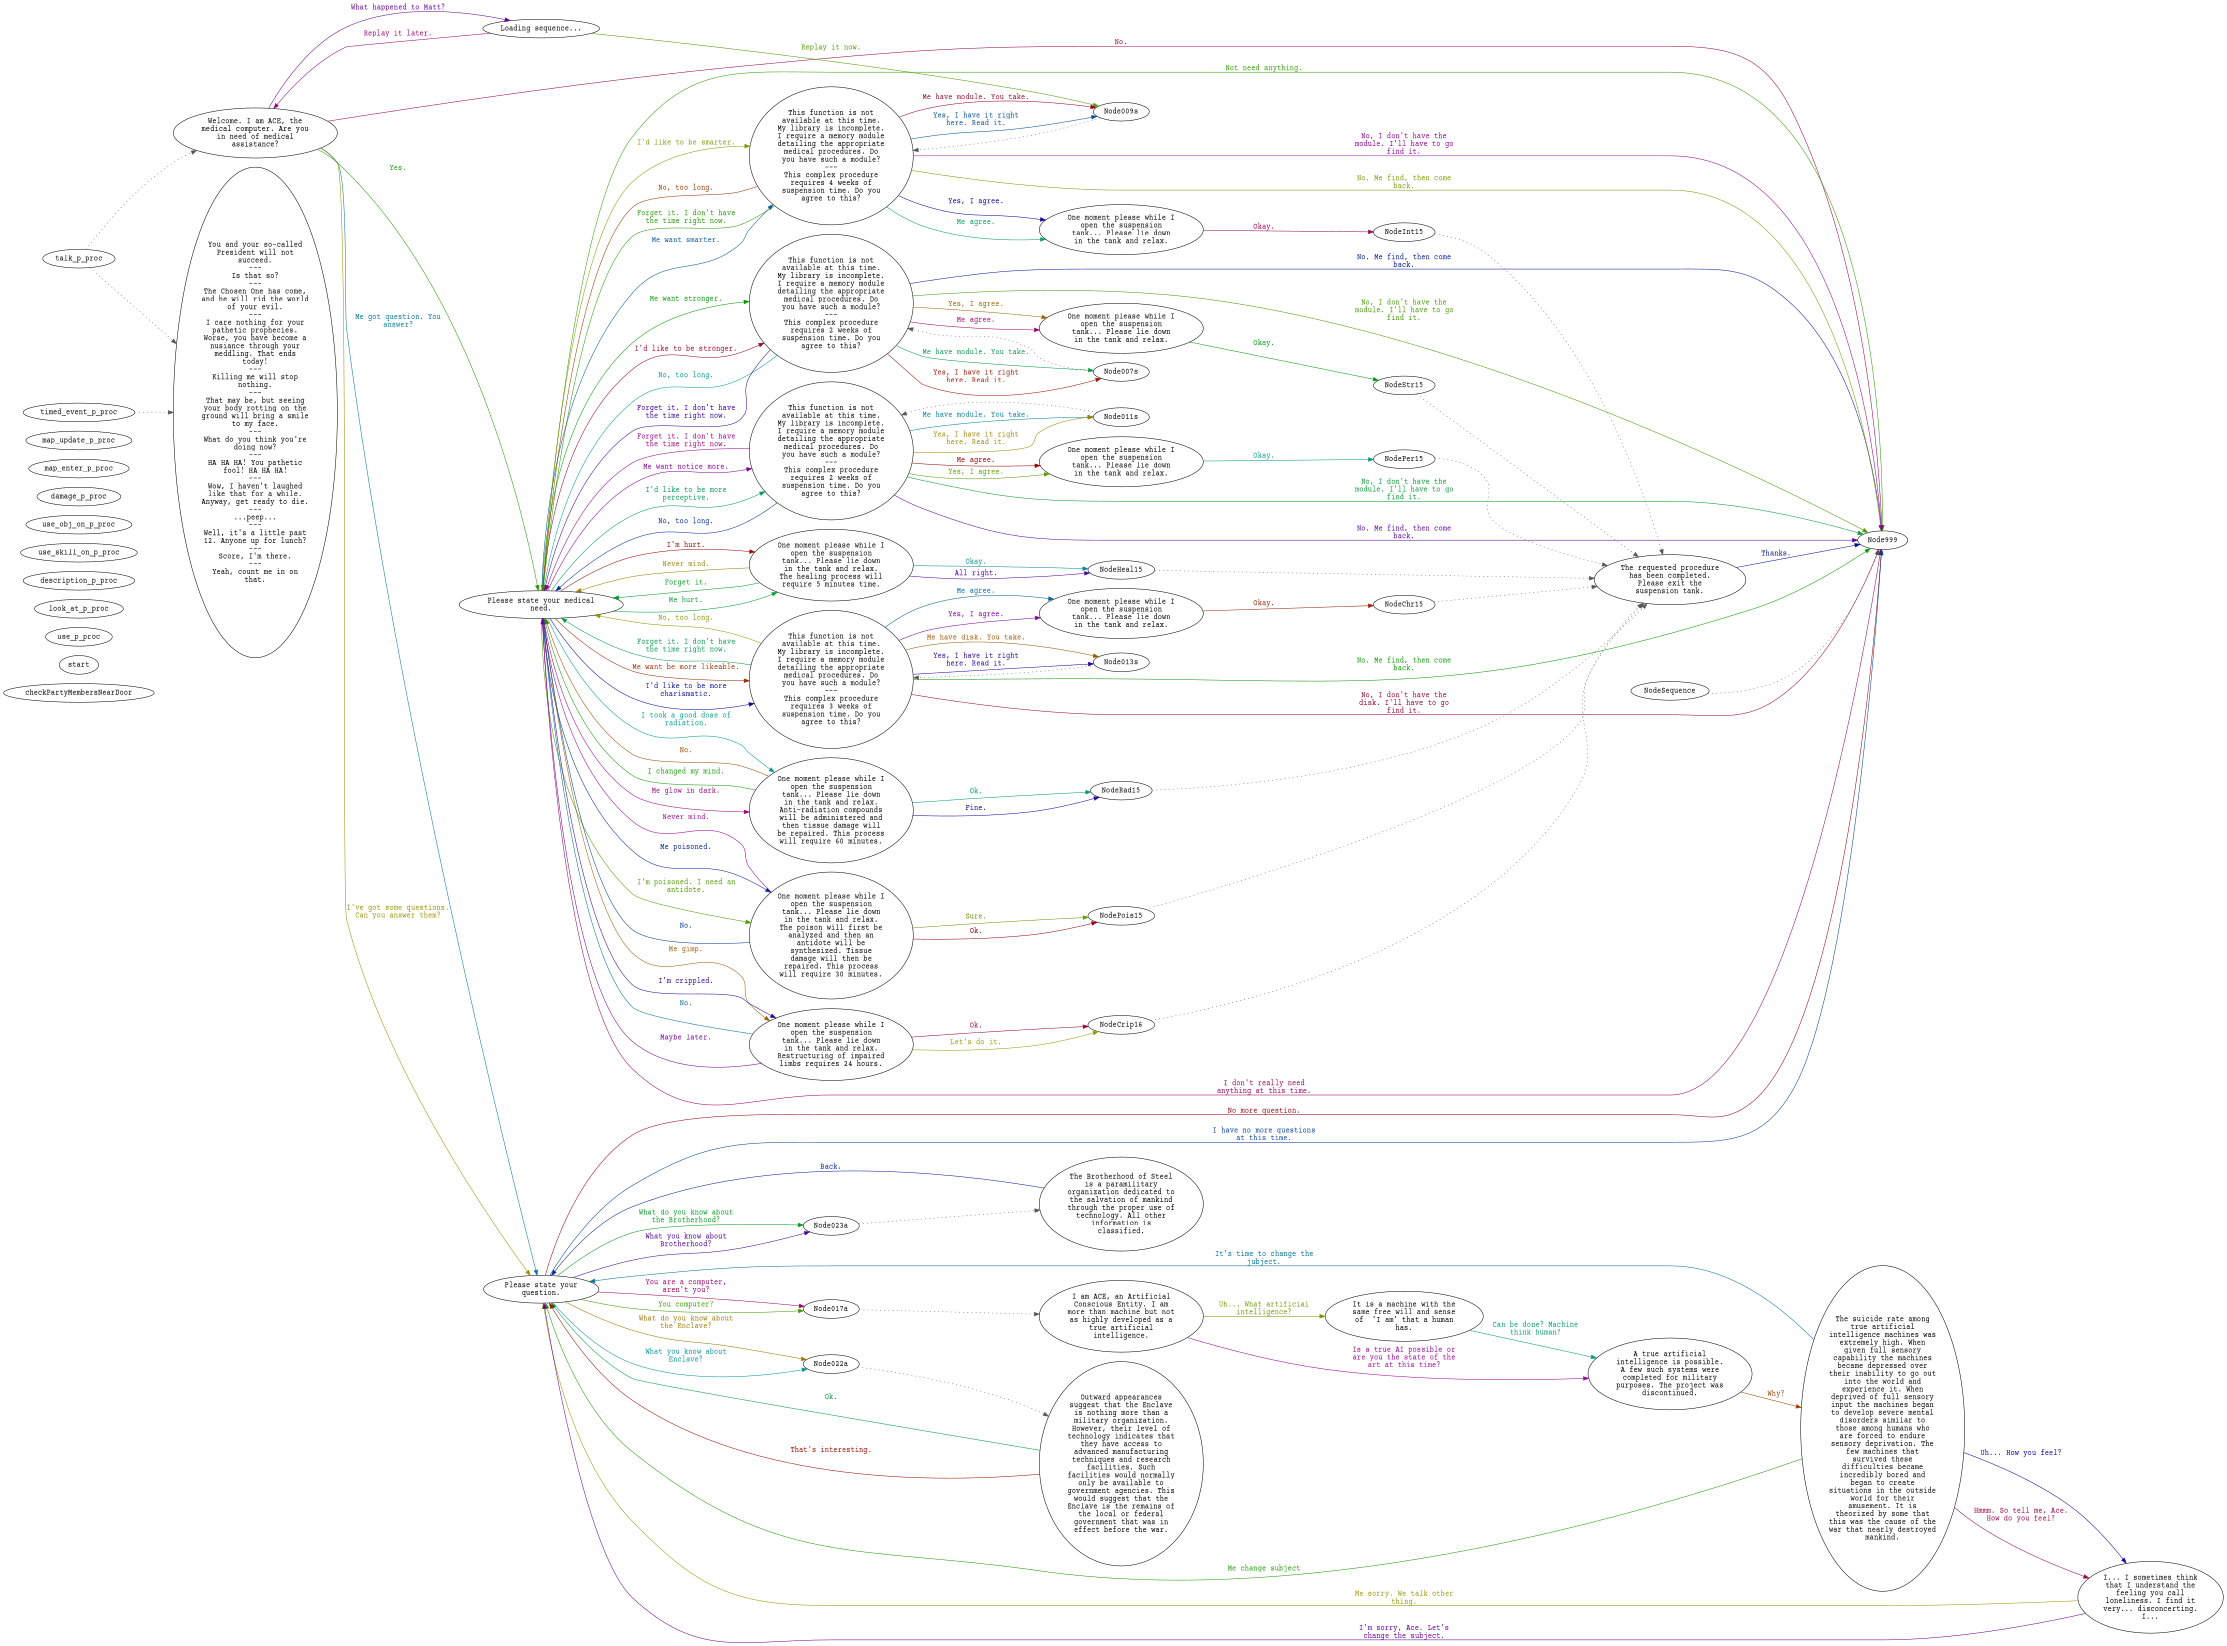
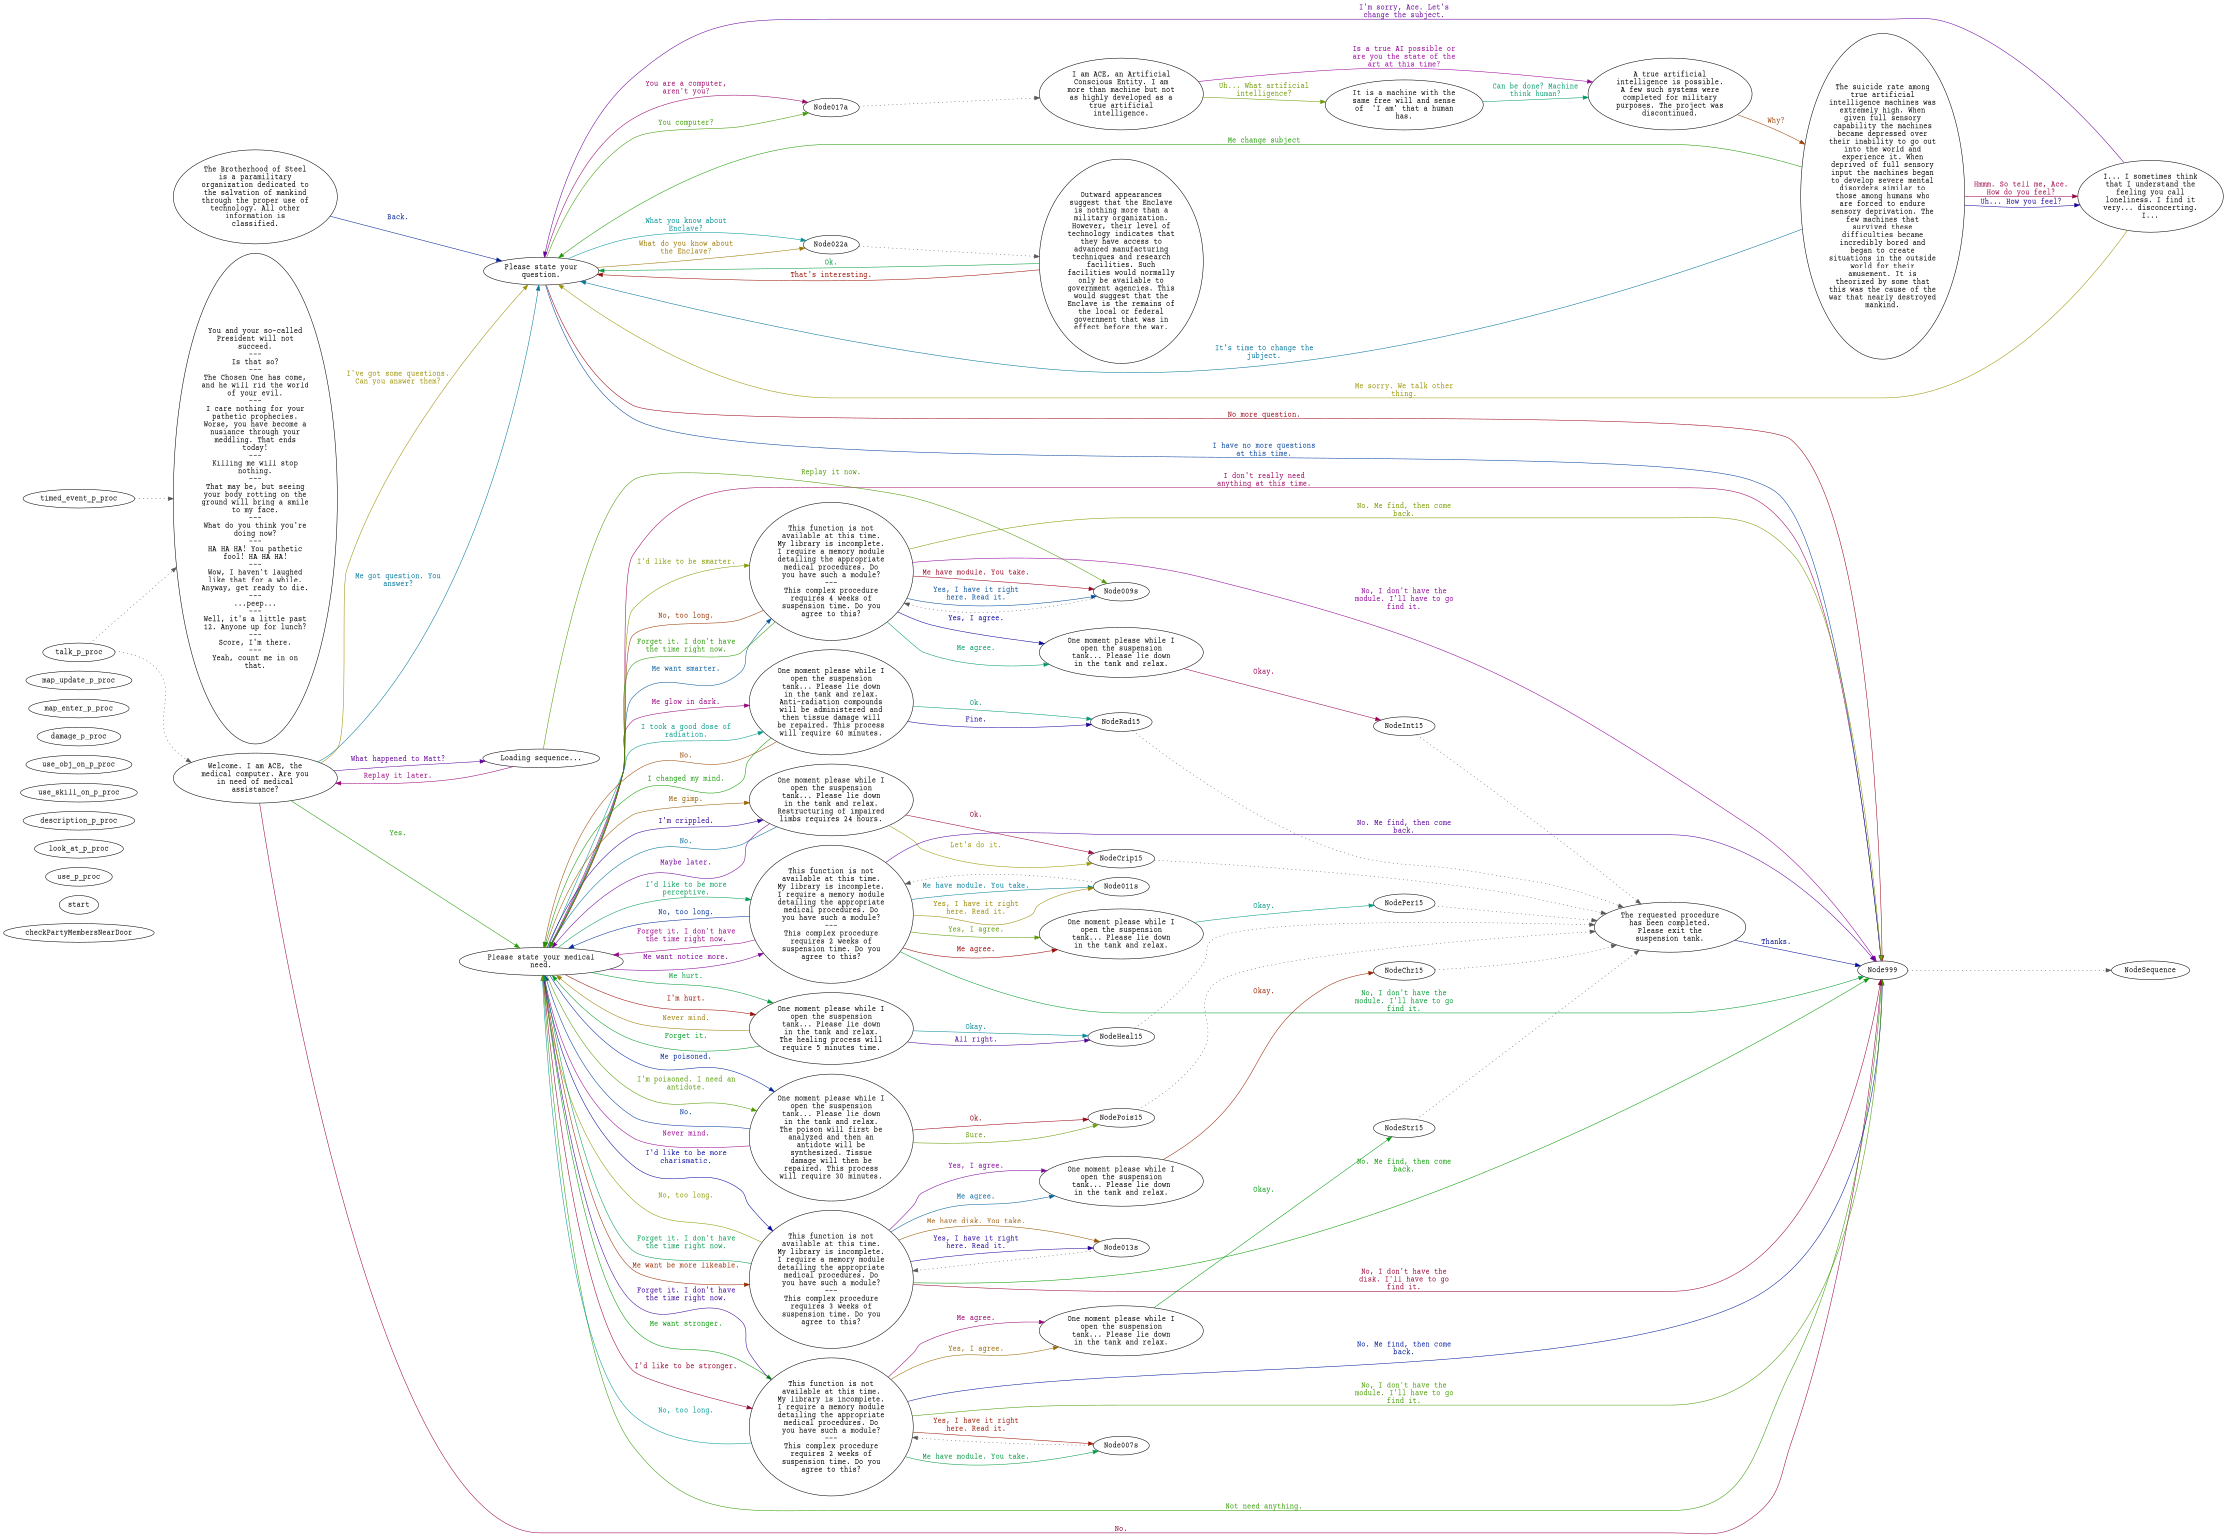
(1816, 654) -> (2007, 970)
(1121, 1025) -> (1121, 859)
(831, 1226) -> none
